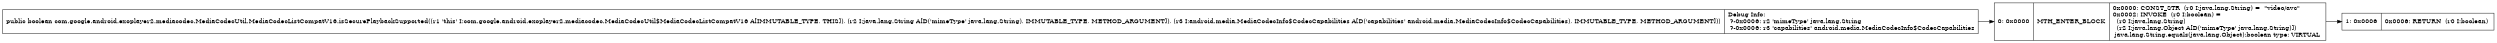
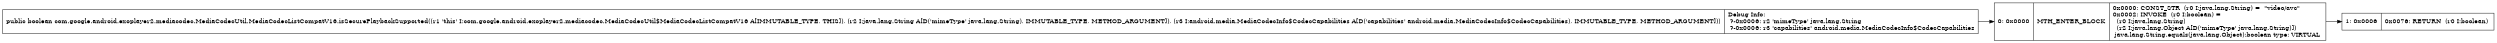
(2438, 21) -> (2438, 21)
